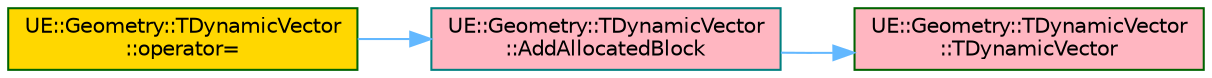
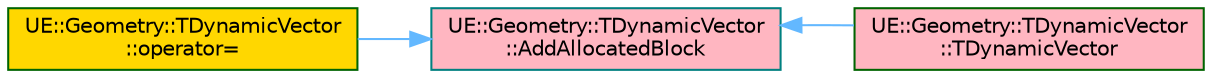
(807, 53) -> (828, 25)
